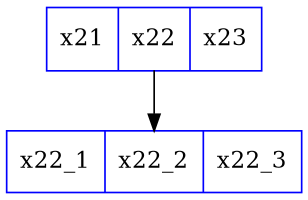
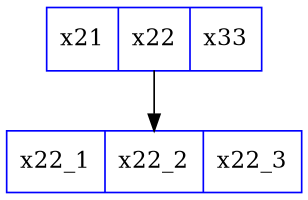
(226, 38) -> (226, 38)
